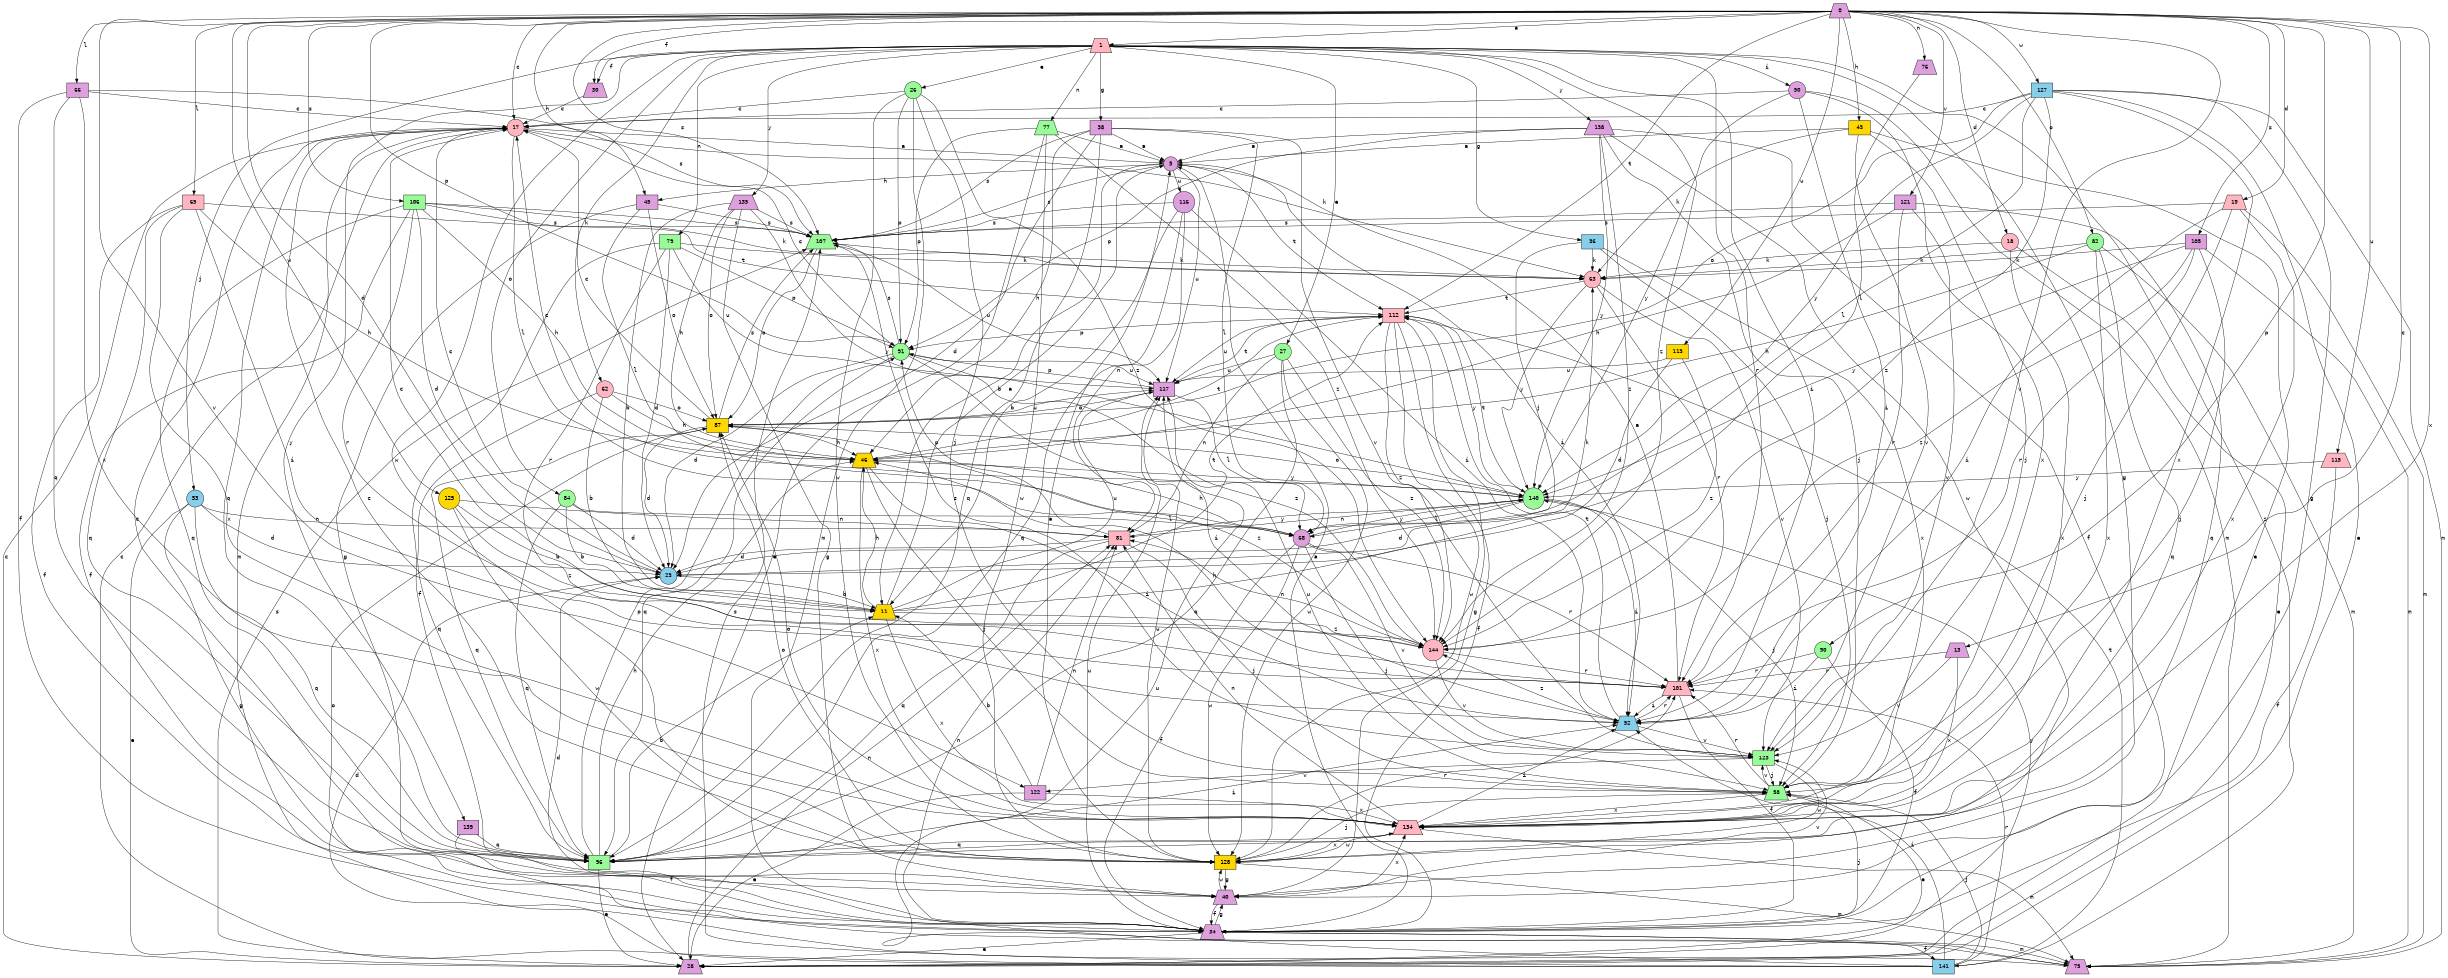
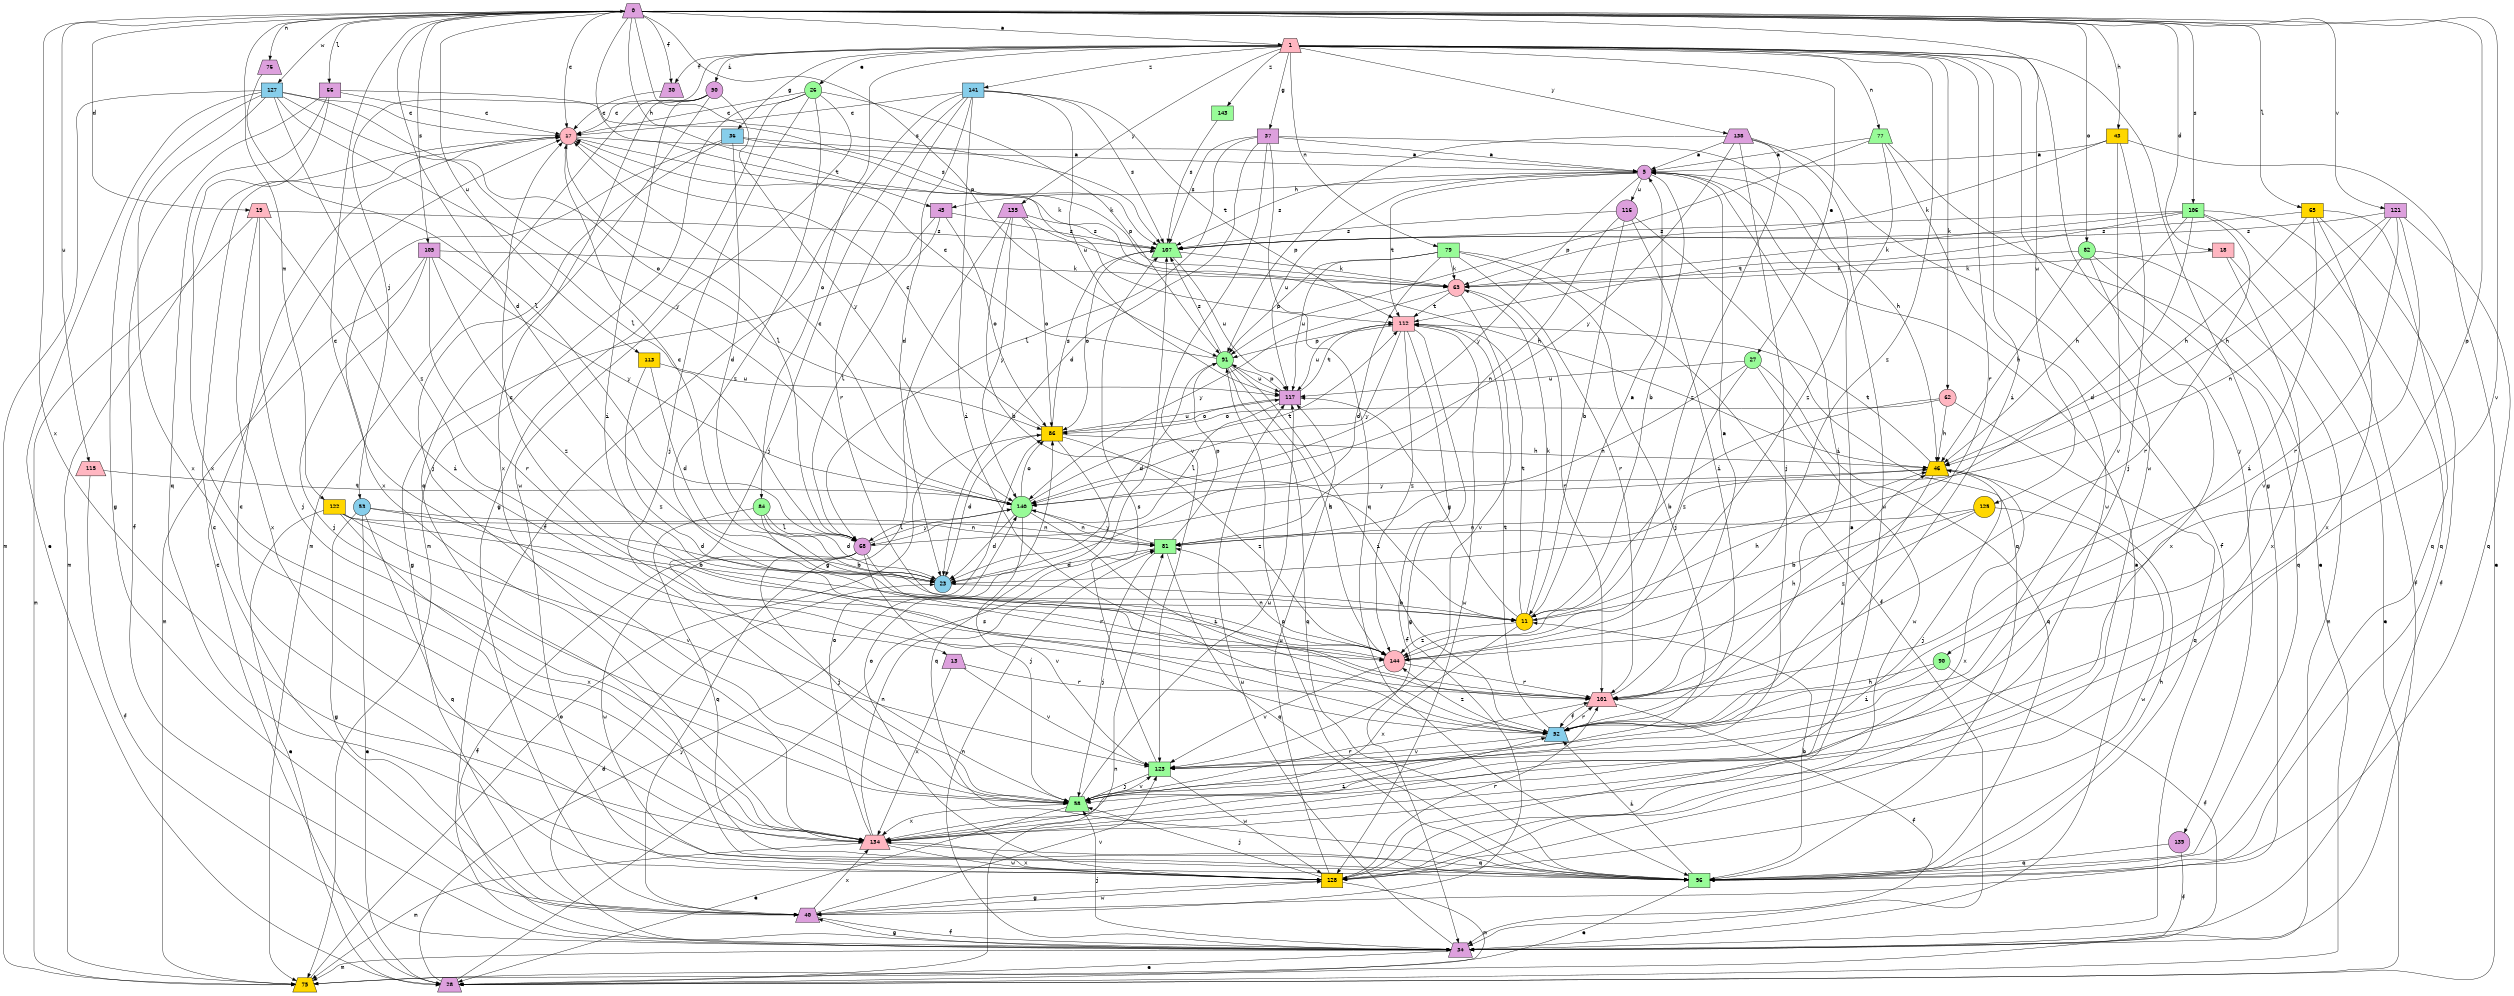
none -> (1222, 113)
(1101, 128) -> (1268, 136)
none -> (1188, 149)
(193, 202) -> (2312, 211)
(2010, 242) -> (2223, 250)
none -> (1392, 405)
(214, 408) -> (284, 269)
(1539, 408) -> (733, 360)
(718, 425) -> (1052, 434)
(230, 471) -> (724, 835)
(2077, 478) -> (357, 486)
none -> (1819, 480)
(2375, 494) -> (47, 422)
(1115, 499) -> (1449, 507)
none -> (492, 510)
(1119, 538) -> (1165, 547)
(884, 612) -> (1524, 622)
(1756, 671) -> (1870, 682)
(1653, 706) -> (1573, 717)
none -> (1668, 717)
(1401, 768) -> (738, 660)
(1035, 793) -> (334, 507)
(468, 828) -> (2179, 842)
(1578, 936) -> (477, 880)
(2077, 967) -> (305, 985)
